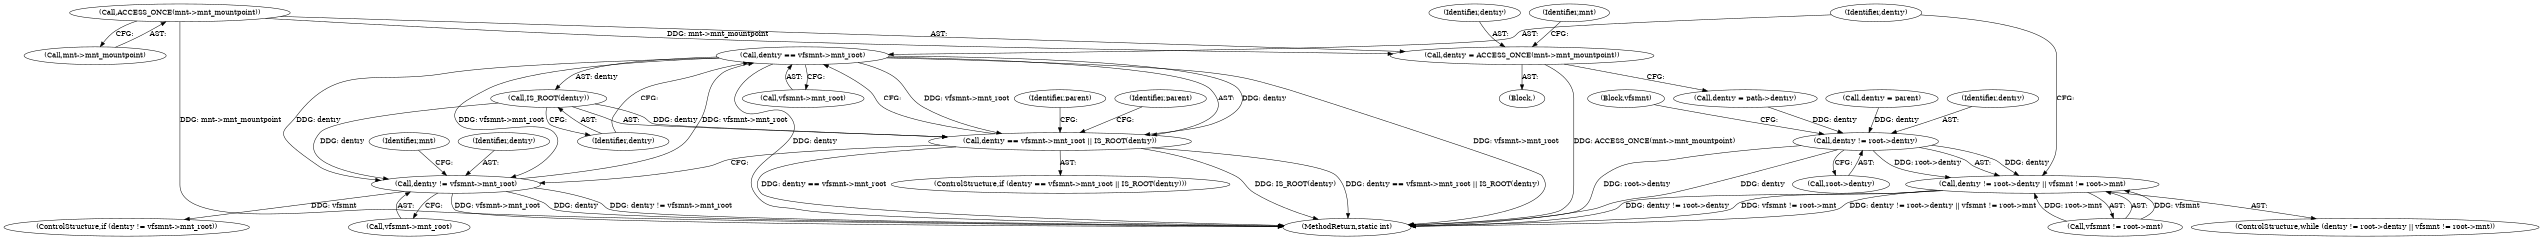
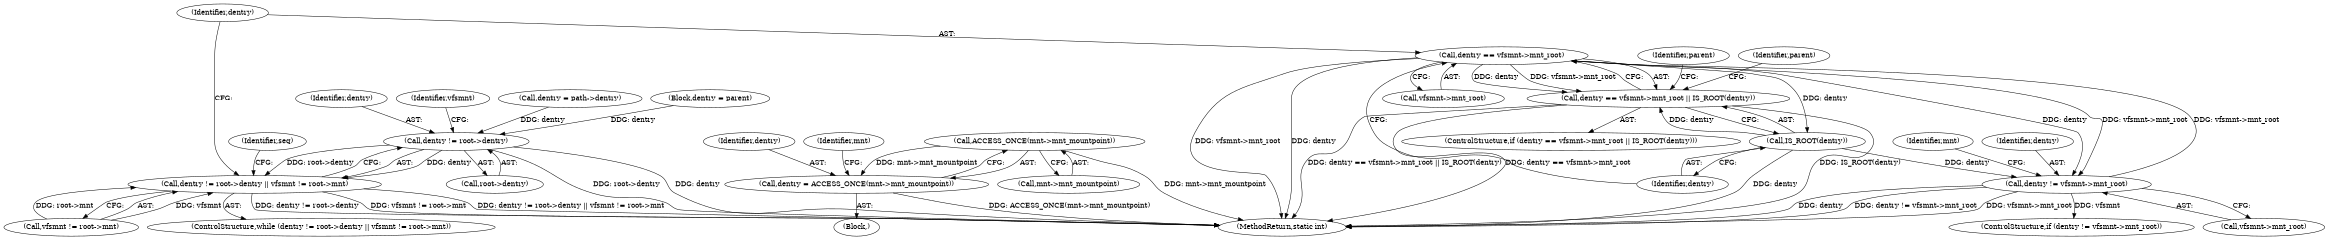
(597, 77) -> (1825, 99)
(1633, 77) -> (974, 168)
(1626, 99) -> (443, 99)
(1882, 99) -> (710, 99)
none -> (267, 142)
(741, 158) -> (1729, 120)
none -> (359, 162)
(1845, 163) -> (487, 163)
(2119, 206) -> (116, 206)
none -> (1649, 212)
